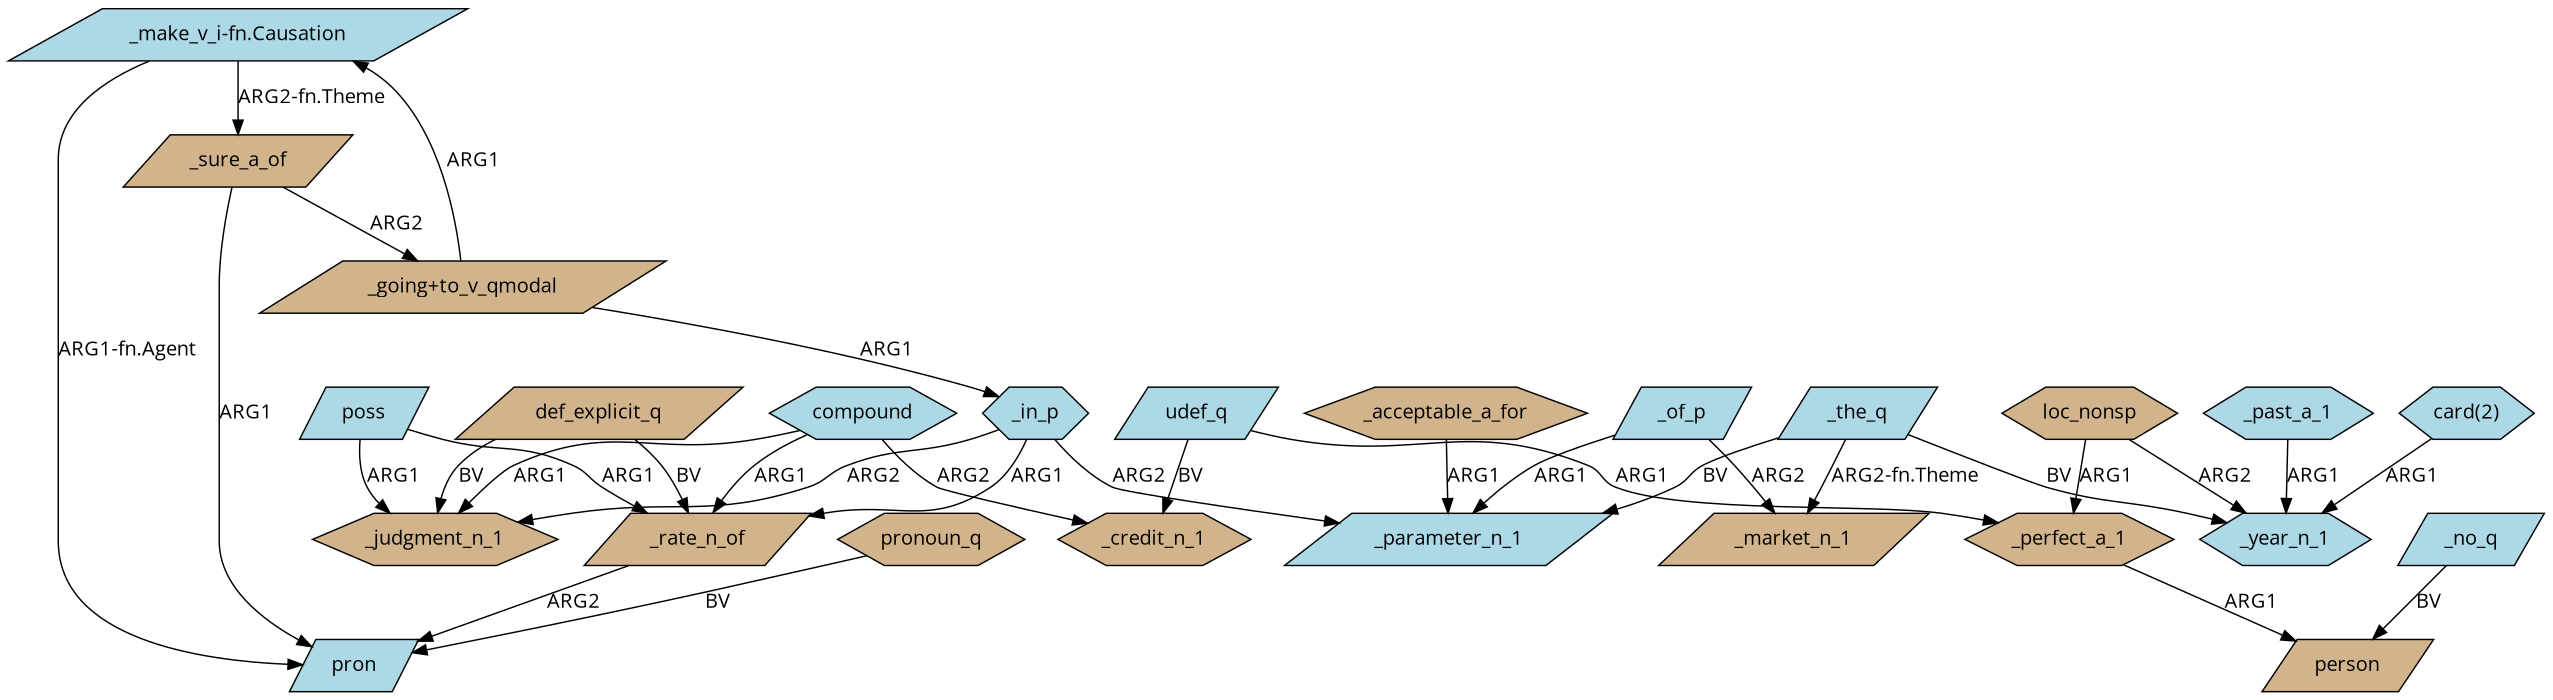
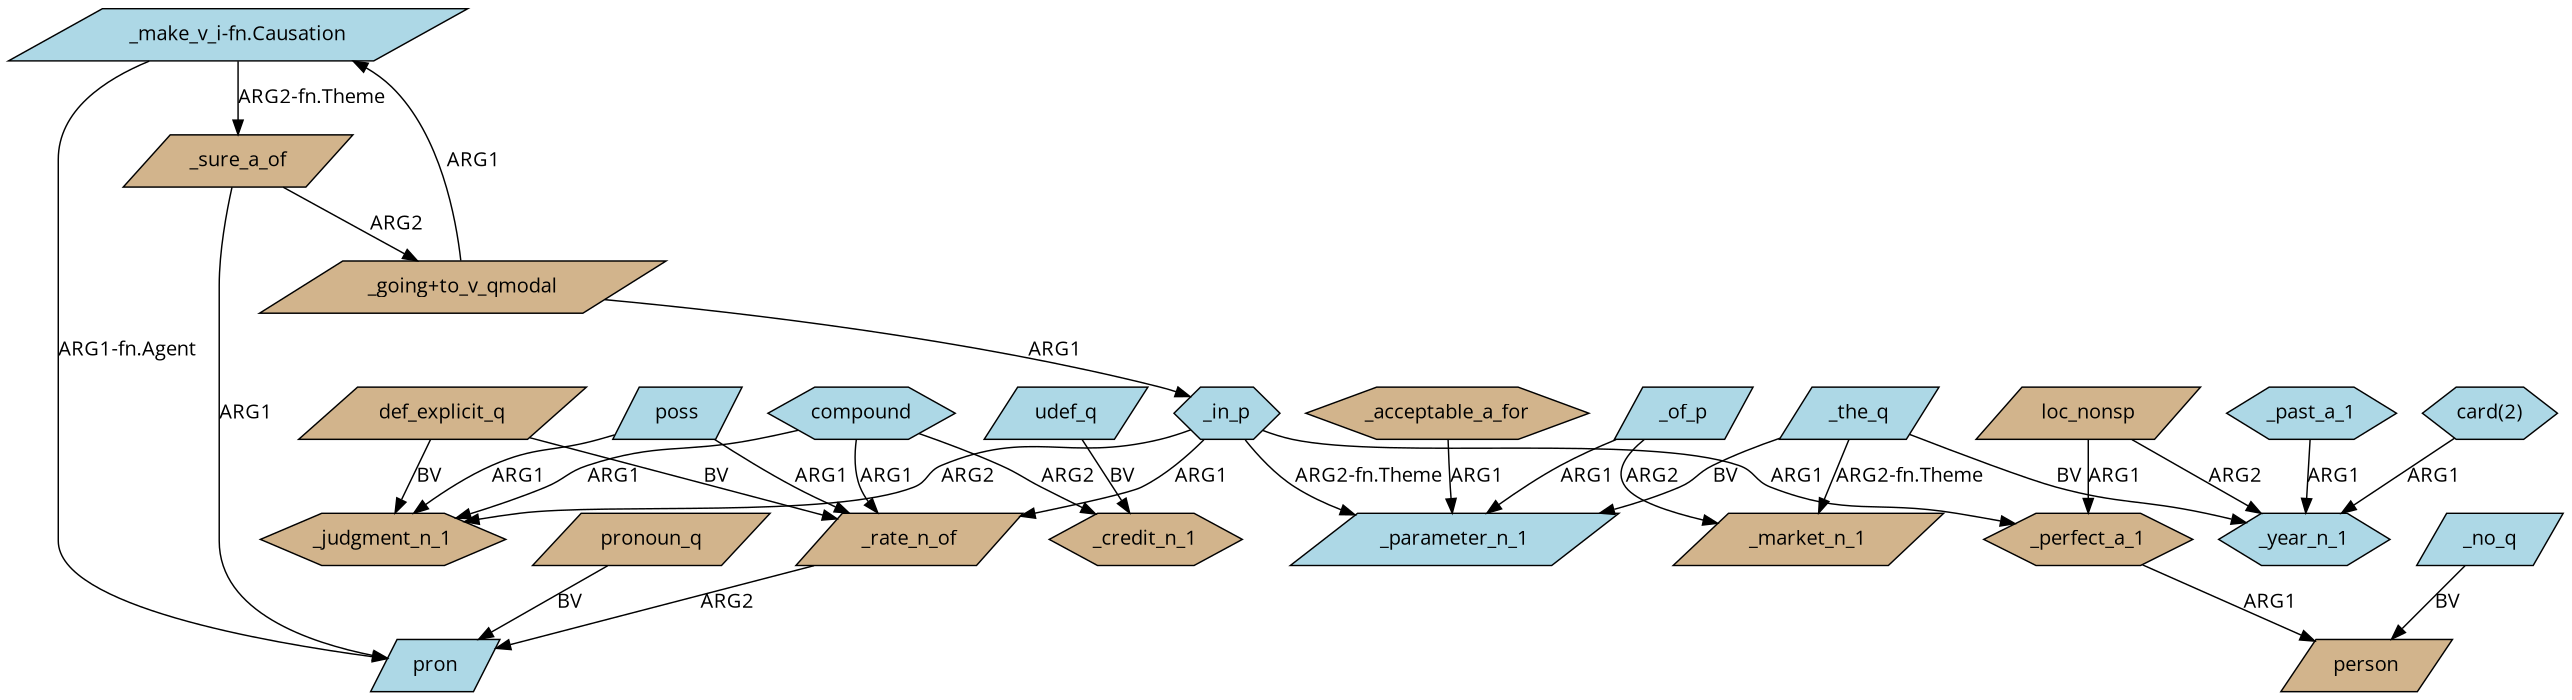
(2090, 413) -> (2088, 413)
(1139, 476) -> (1369, 476)
(1613, 486) -> (1618, 450)
(931, 539) -> (651, 539)
